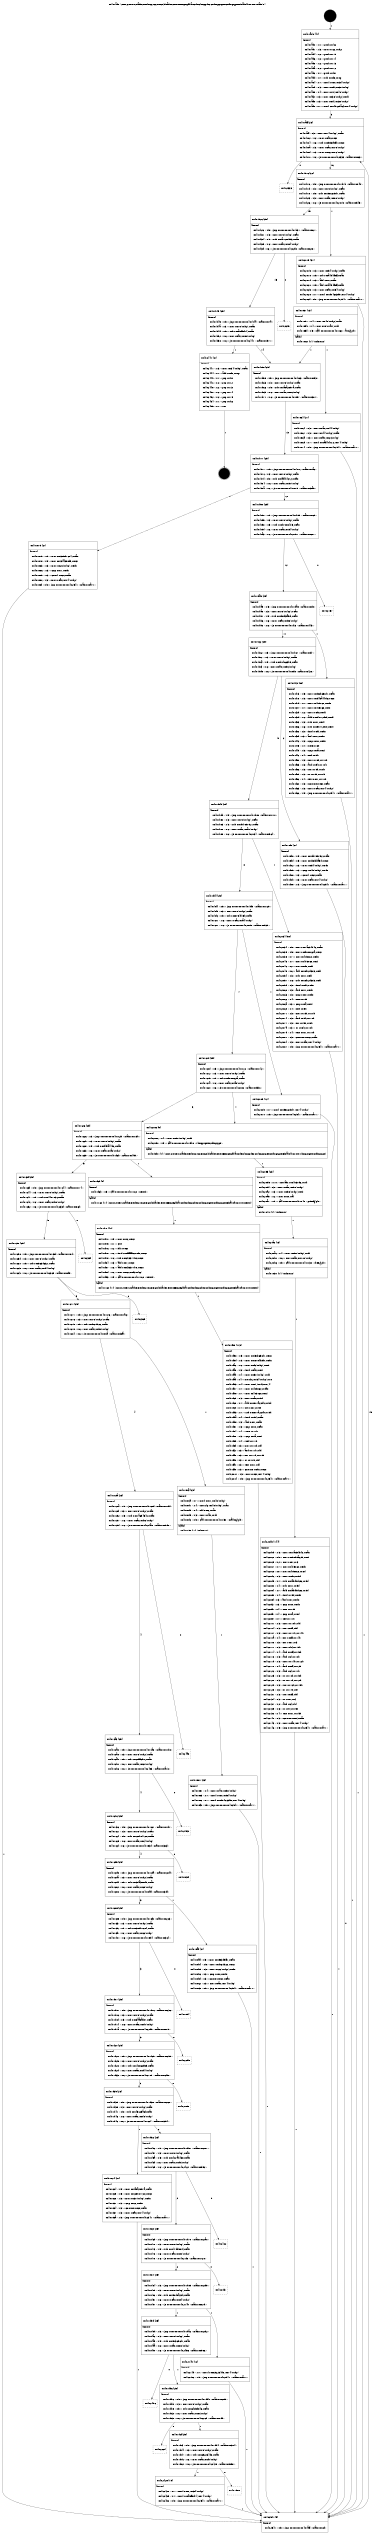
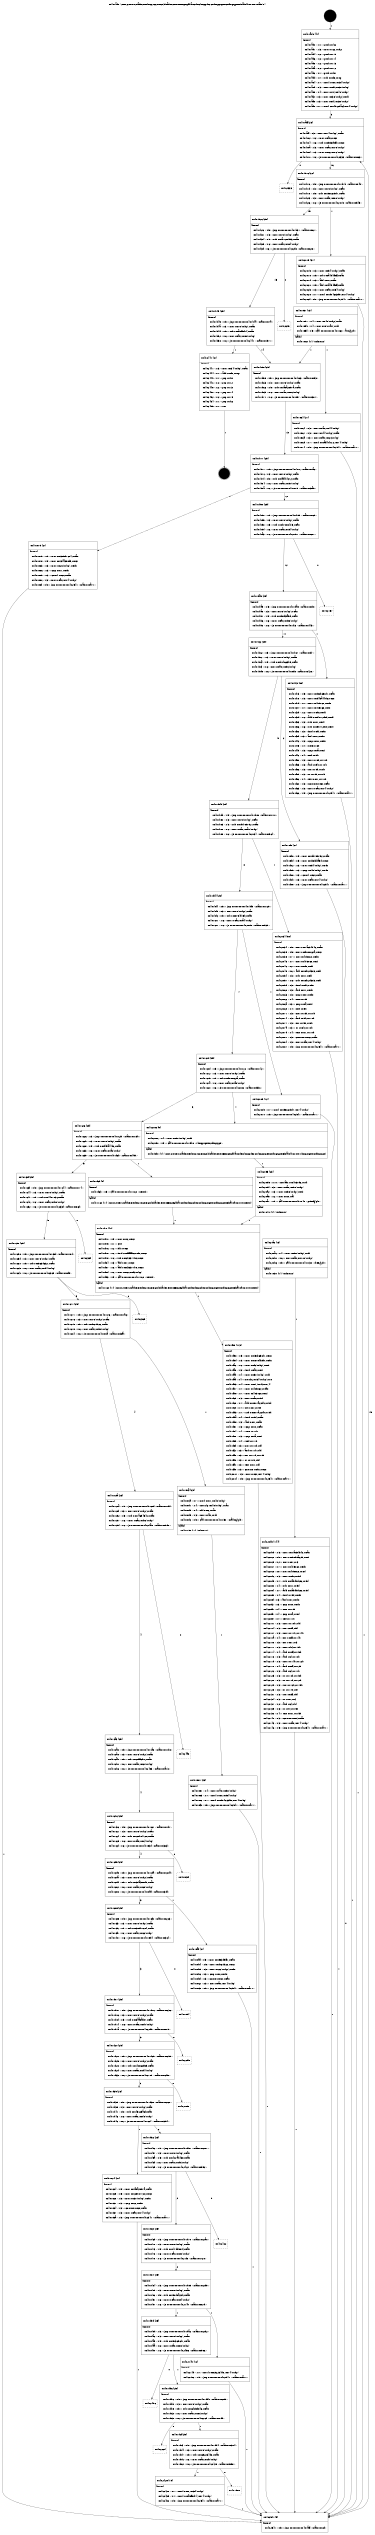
(292, 1227) -> (249, 1220)
(183, 1831) -> none
(220, 2290) -> none
